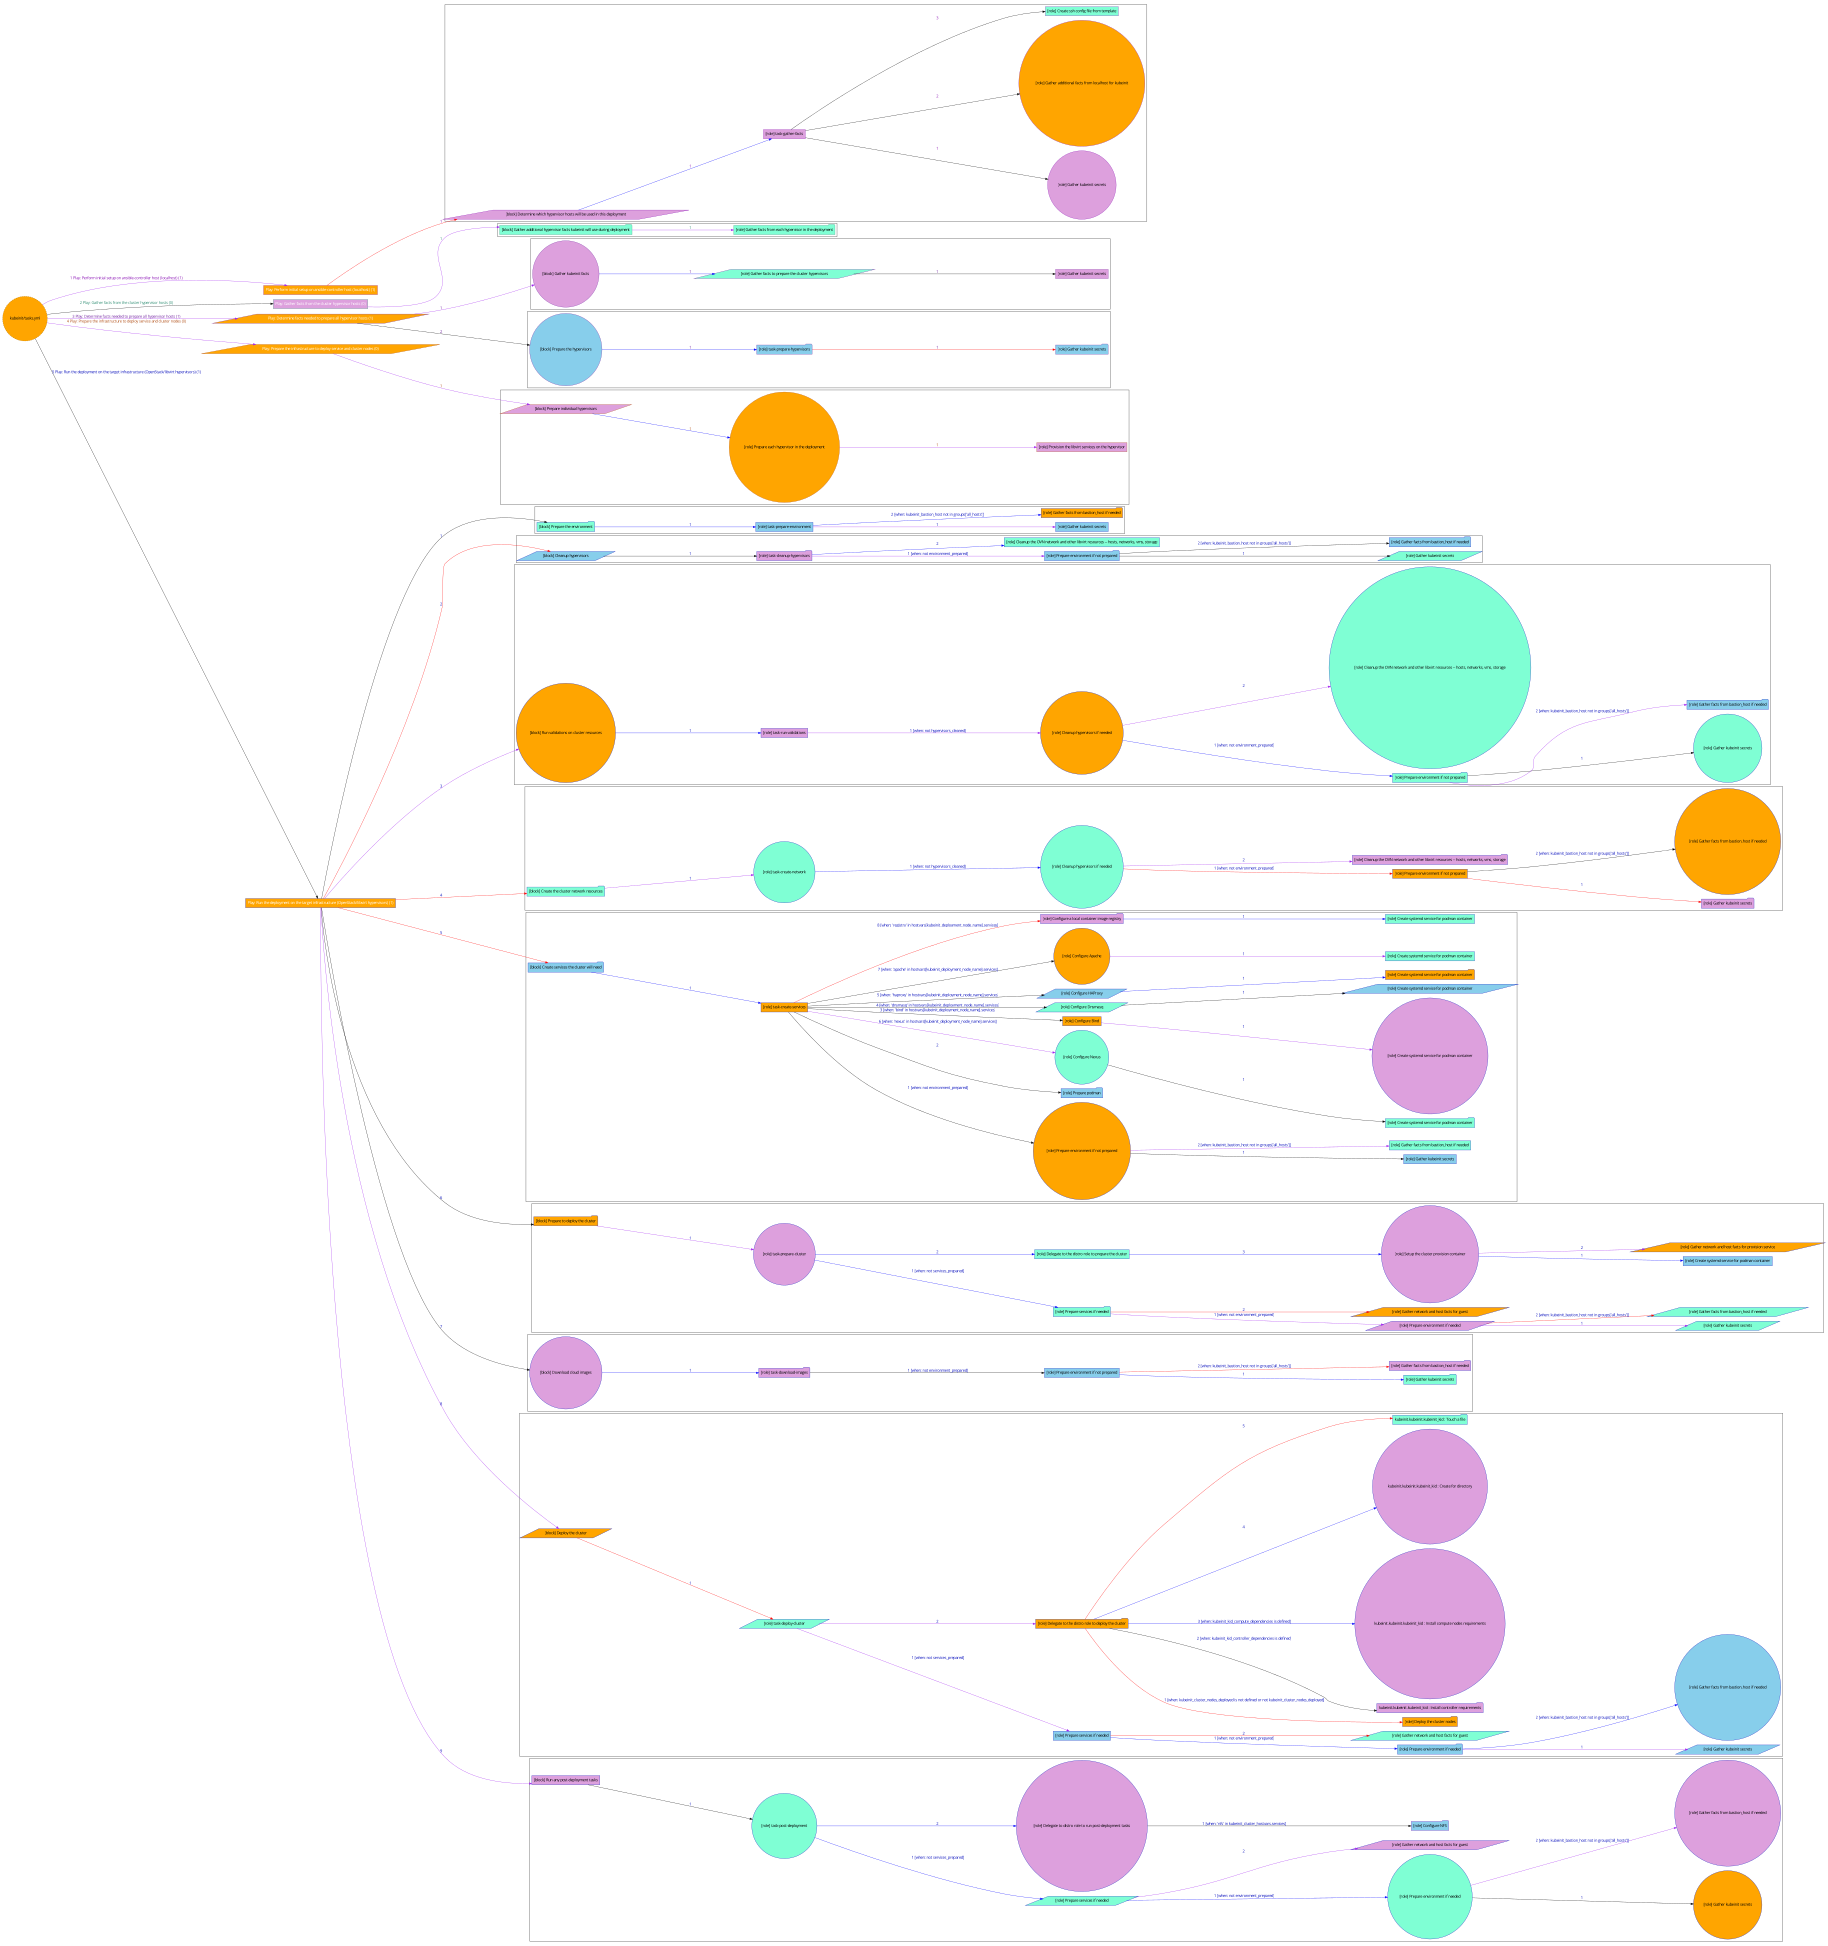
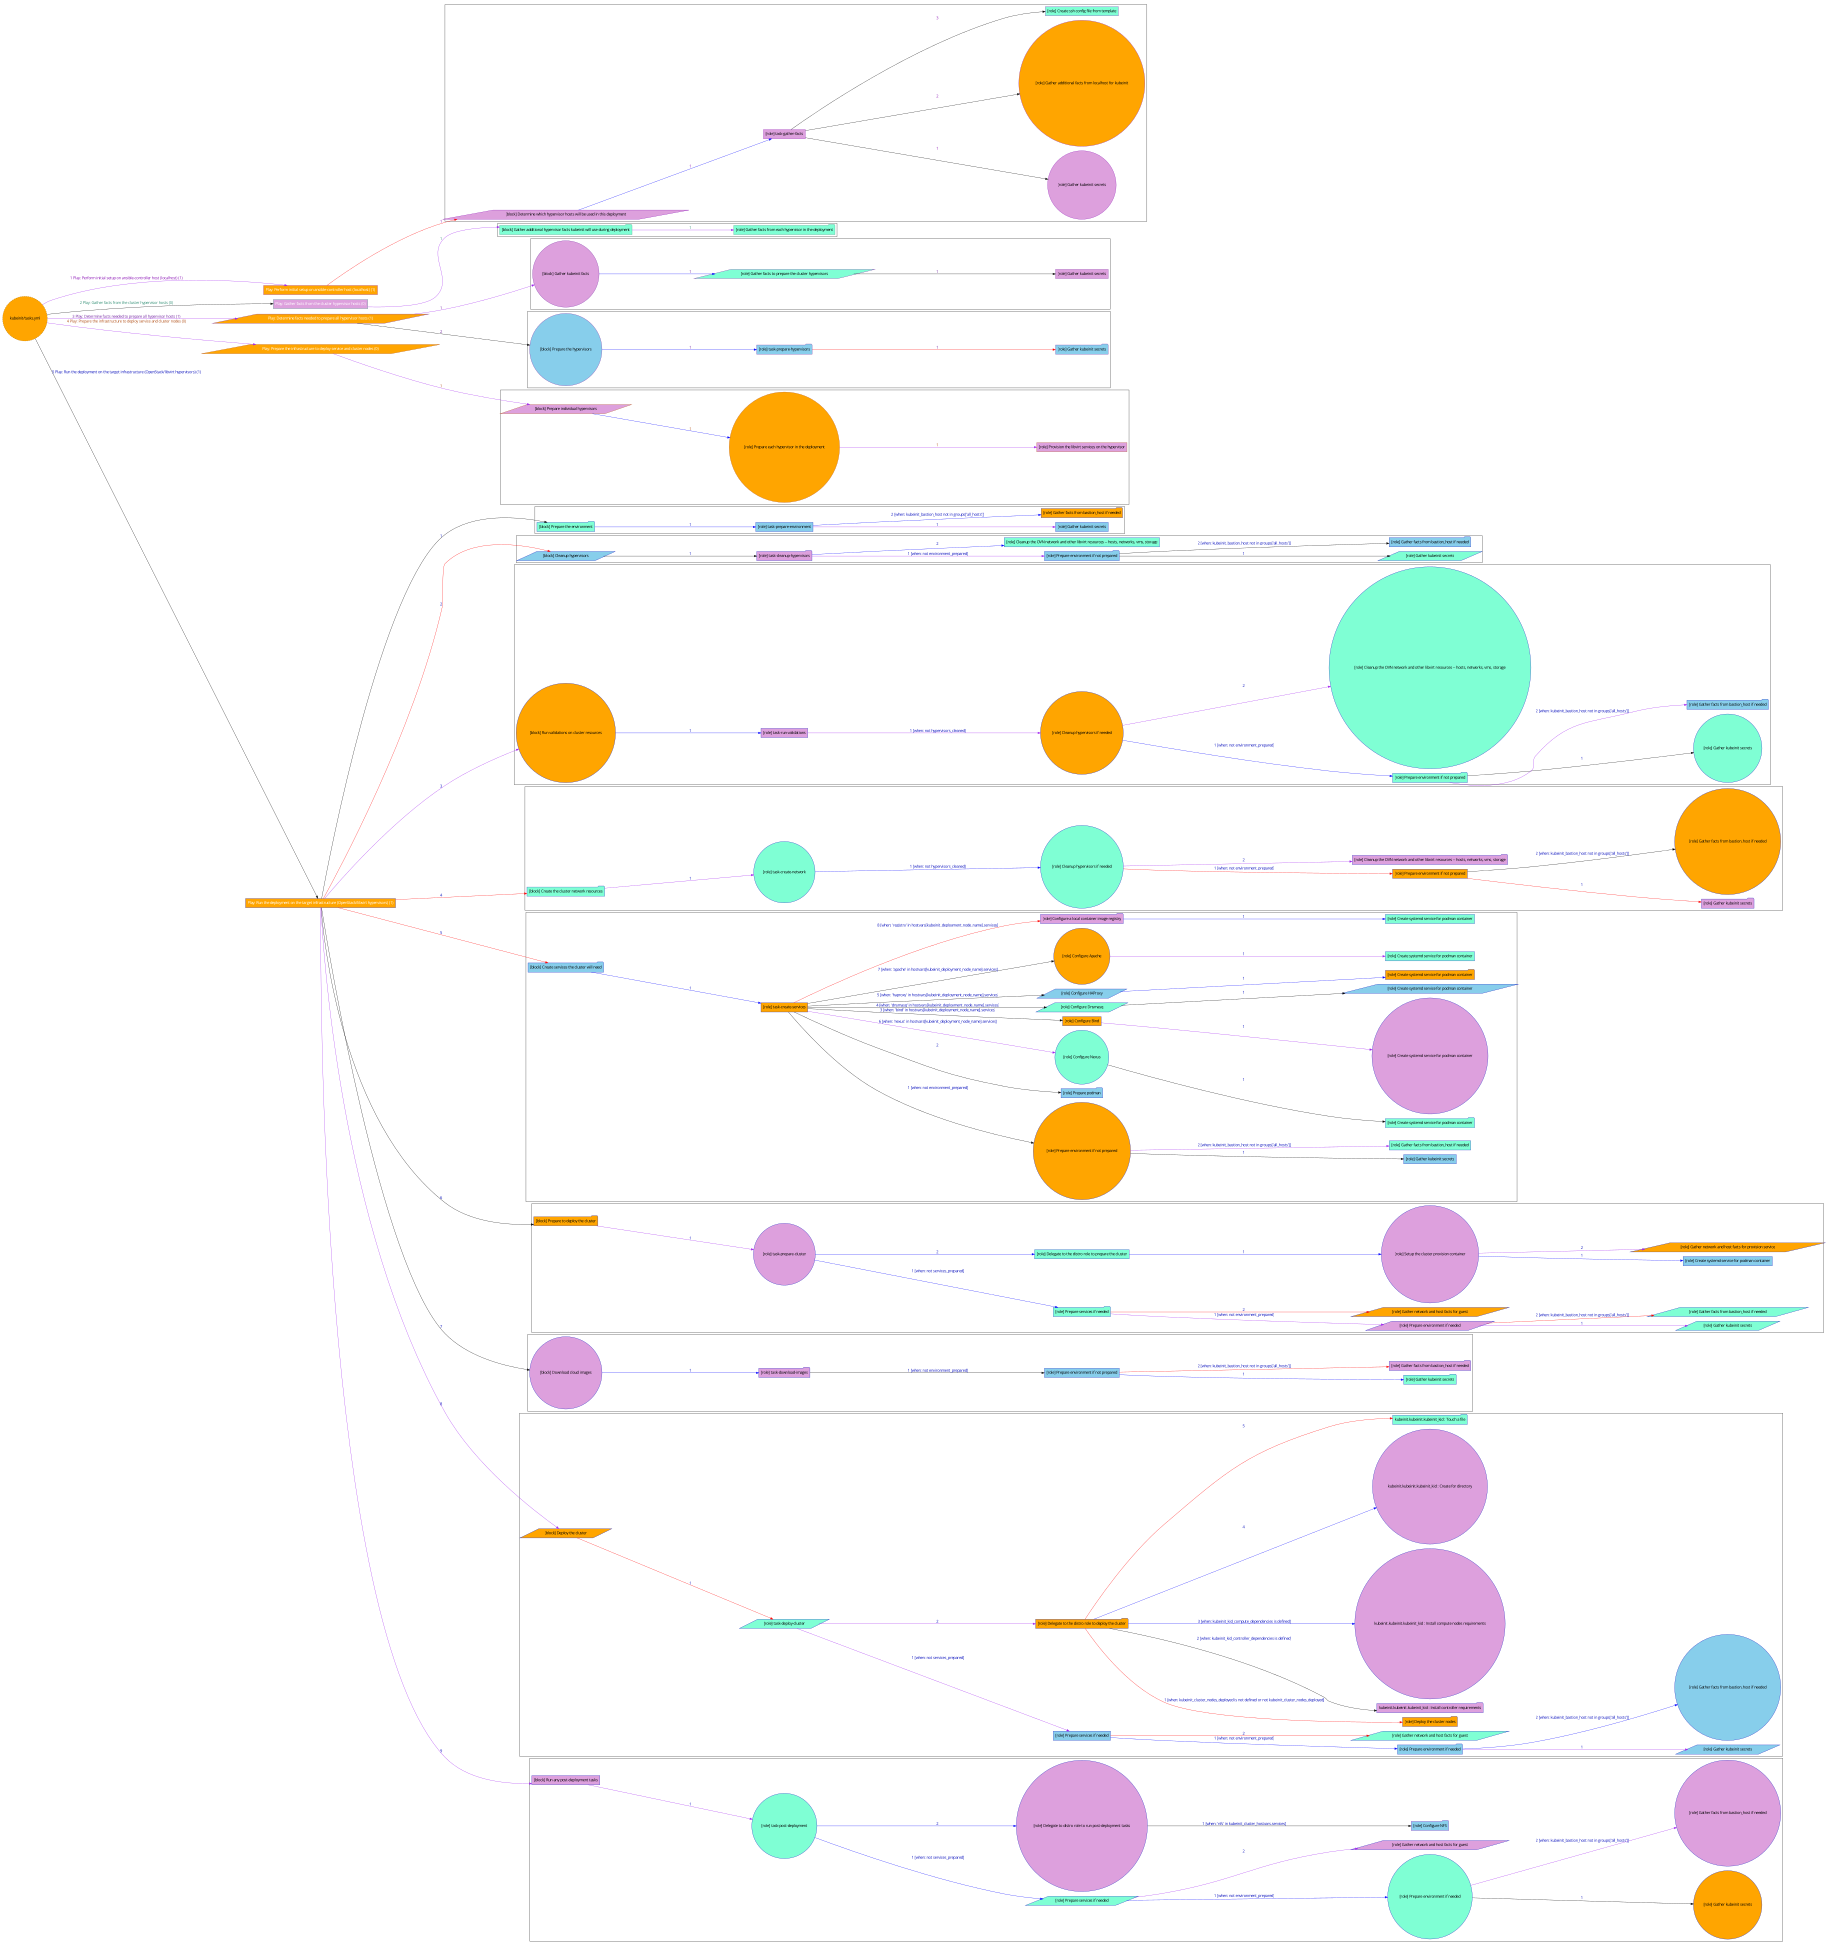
(1244, 1252) -> (1244, 1252)
(669, 1802) -> (669, 1802)
